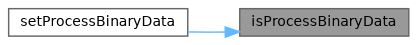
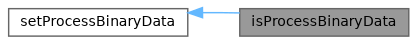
(206, 32) -> (221, 13)
